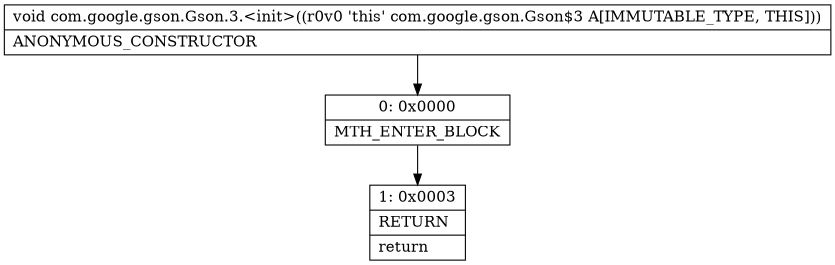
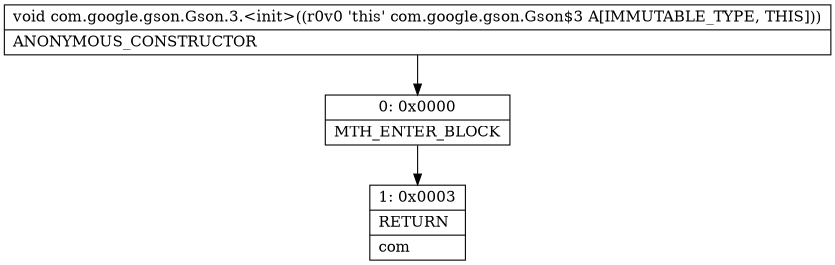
(403, 247) -> (395, 247)
